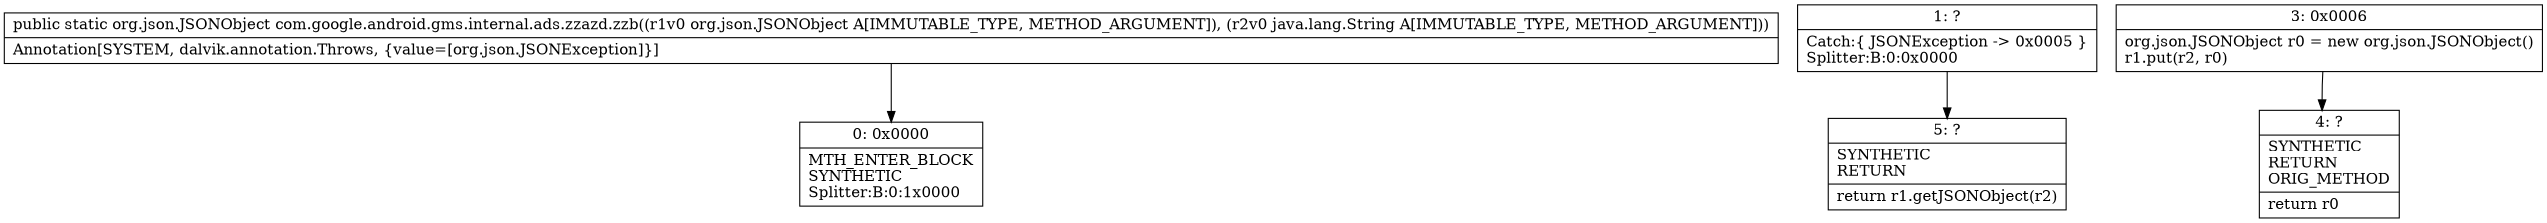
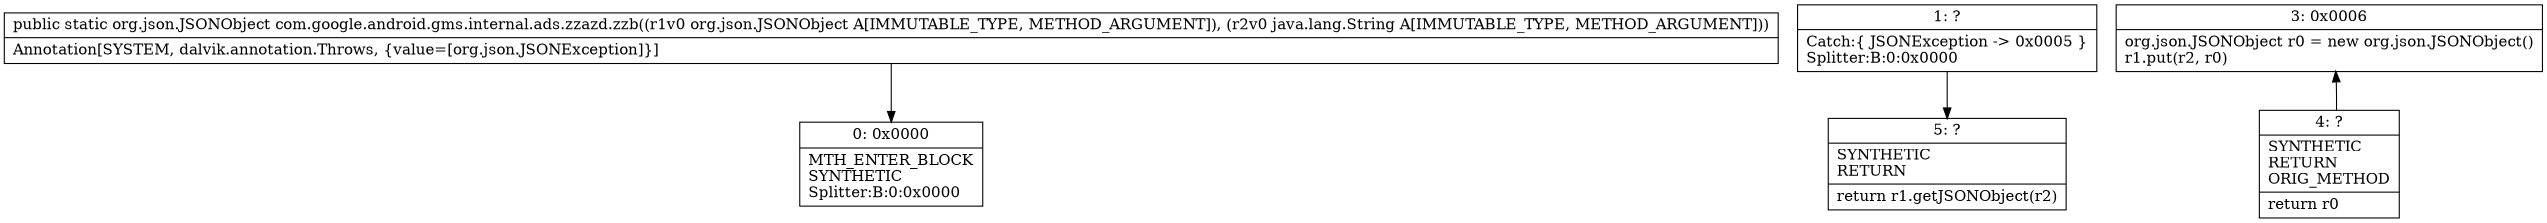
(2322, 86) -> (2337, 96)
(885, 193) -> (885, 193)
